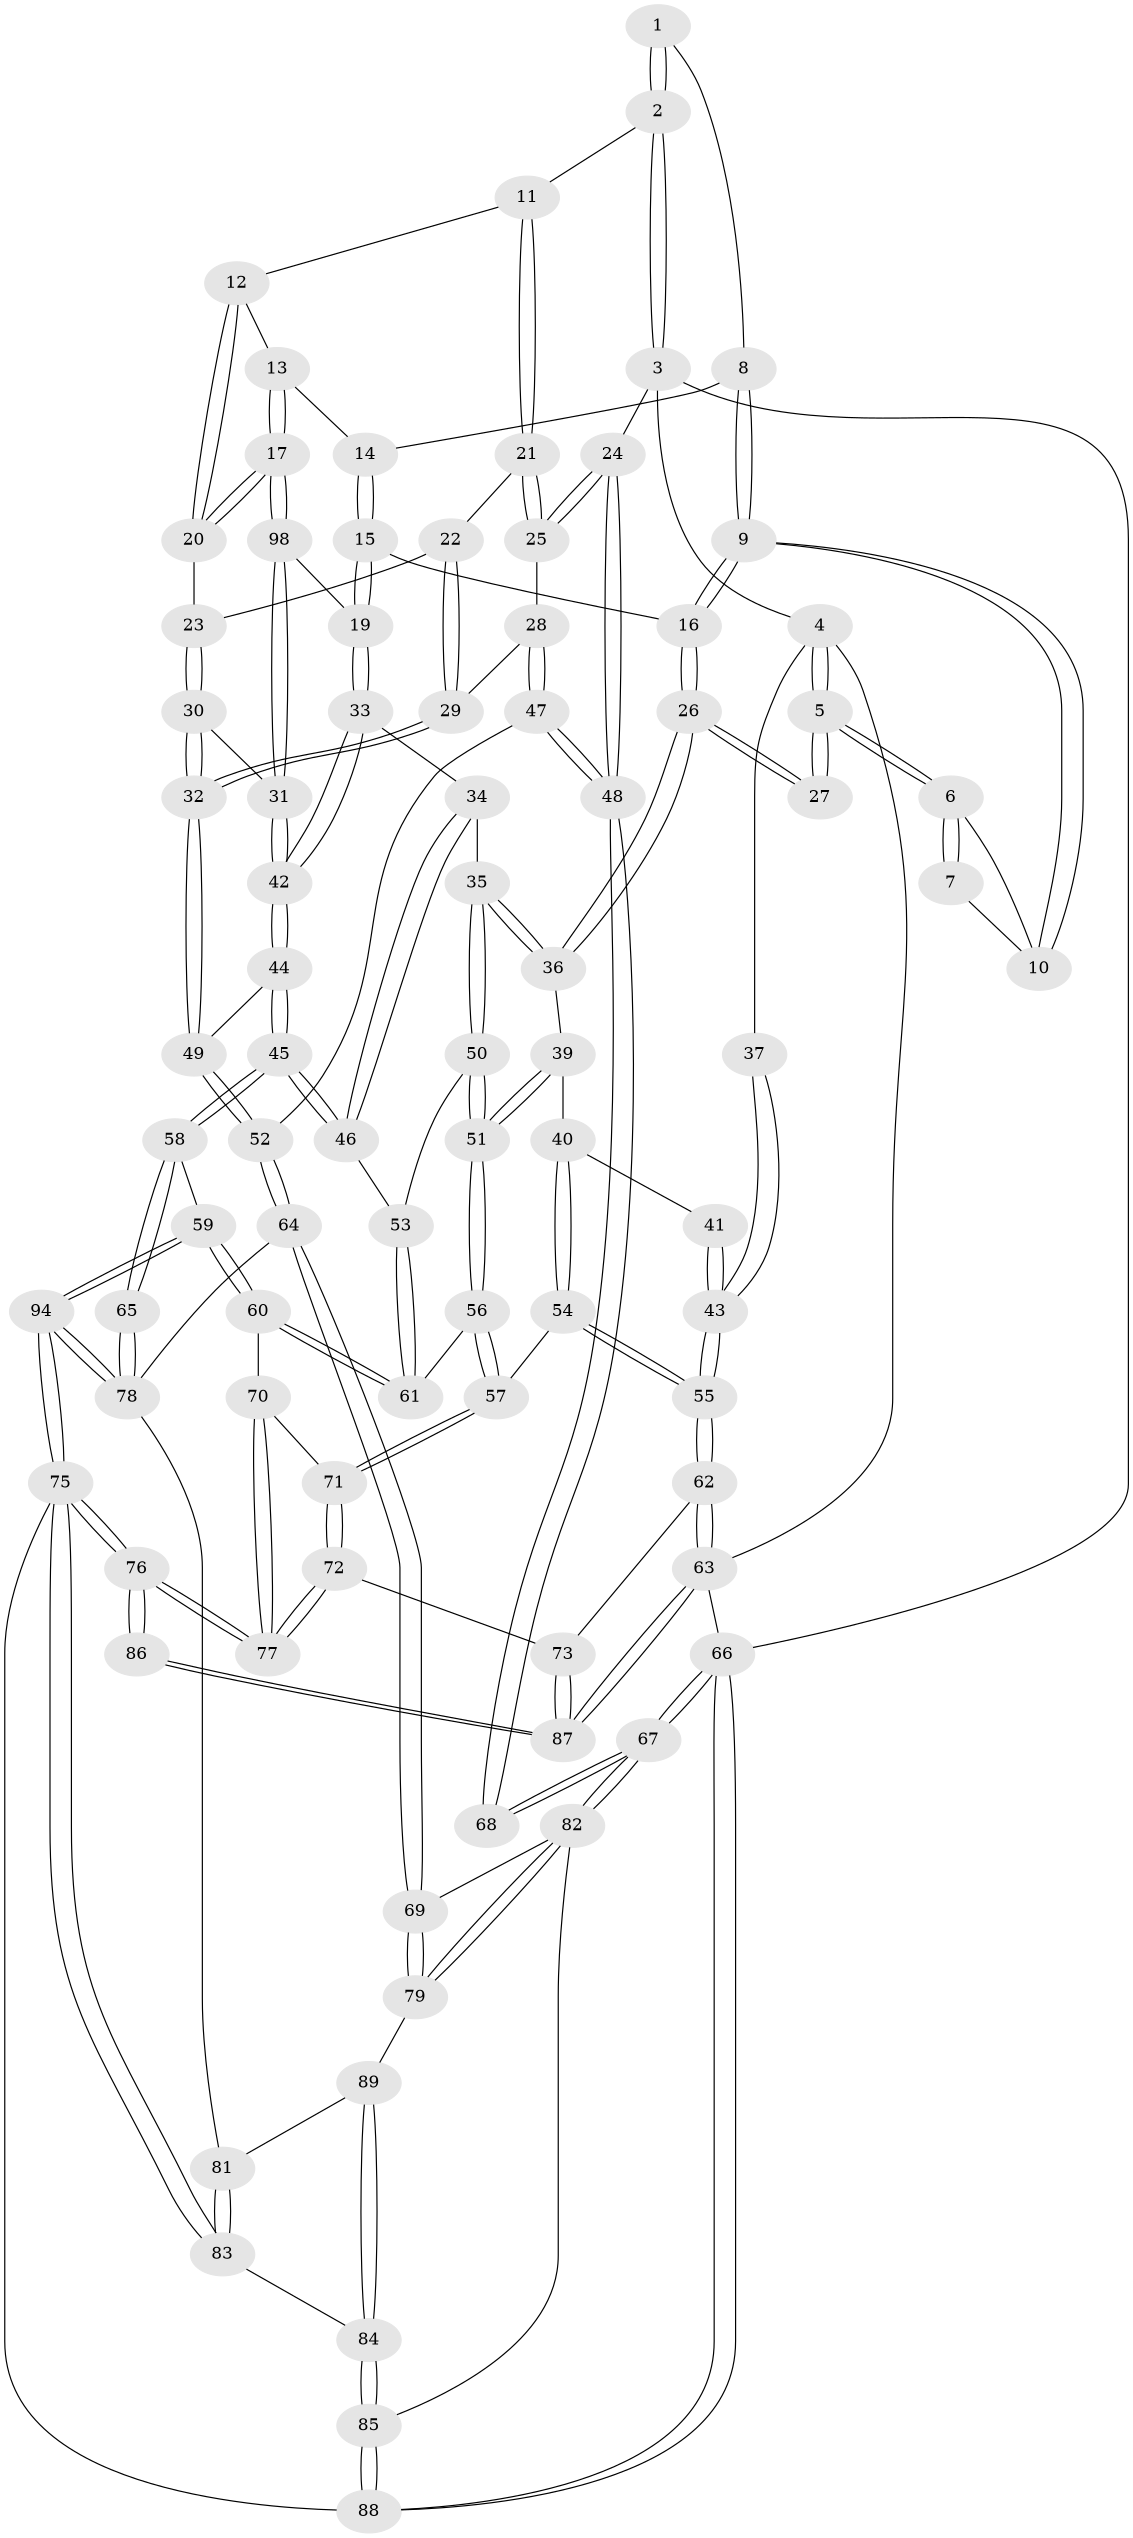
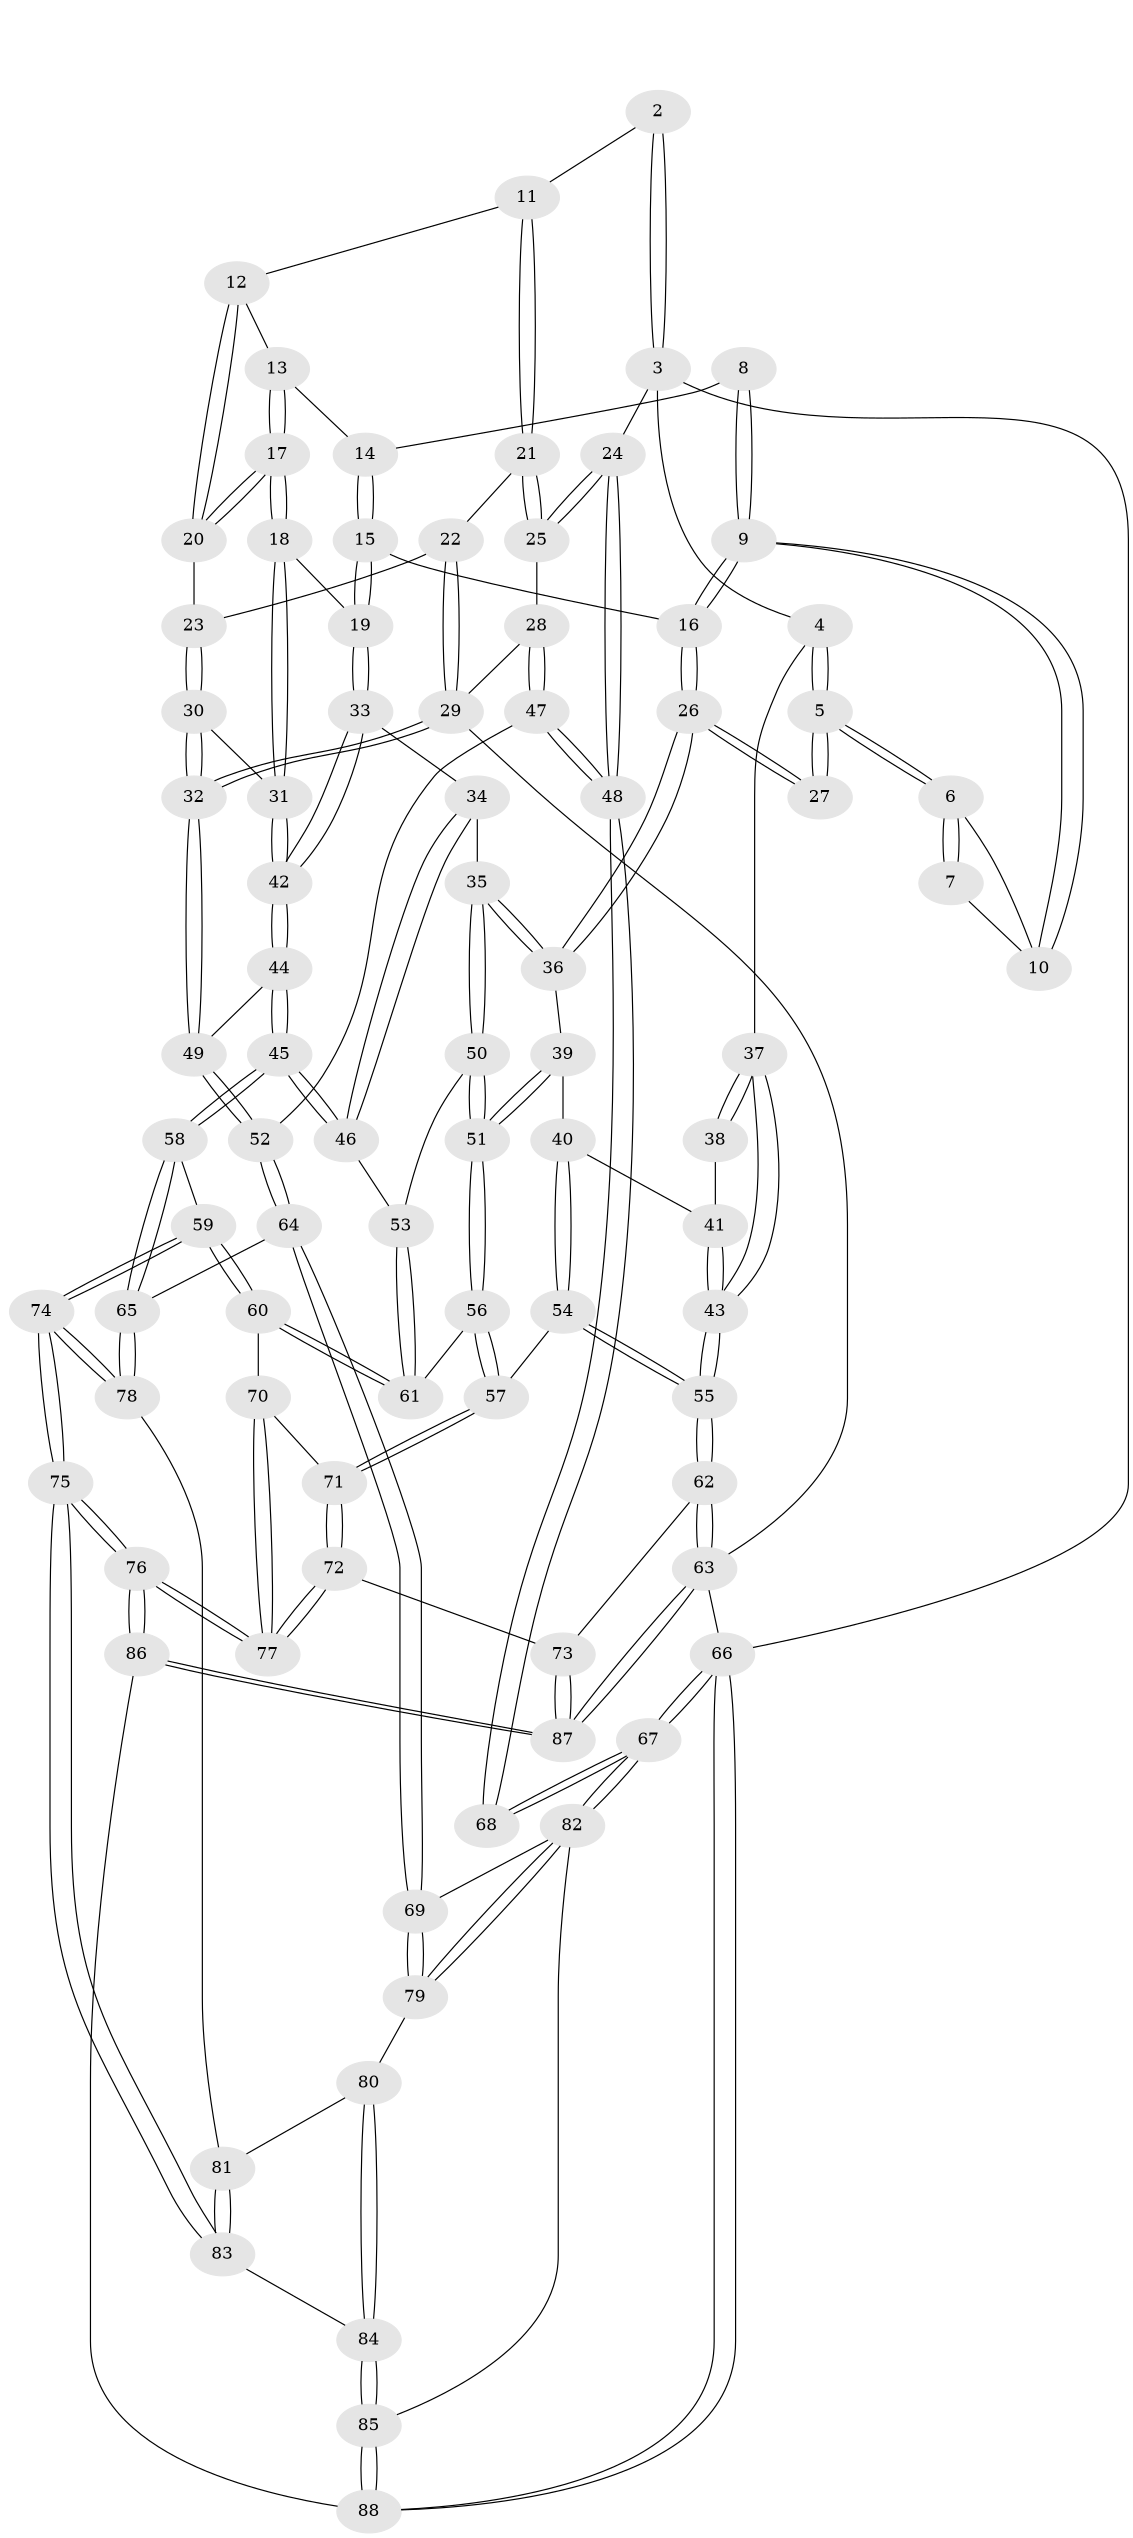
(658, 26) -> none
(280, 540) -> (280, 540)
(895, 1135) -> (826, 1090)
none -> (715, 1140)
(201, 1306) -> (208, 1269)
(42, 1312) -> (42, 1312)
(369, 2083) -> (369, 2083)
(5, 2122) -> (90, 2168)
